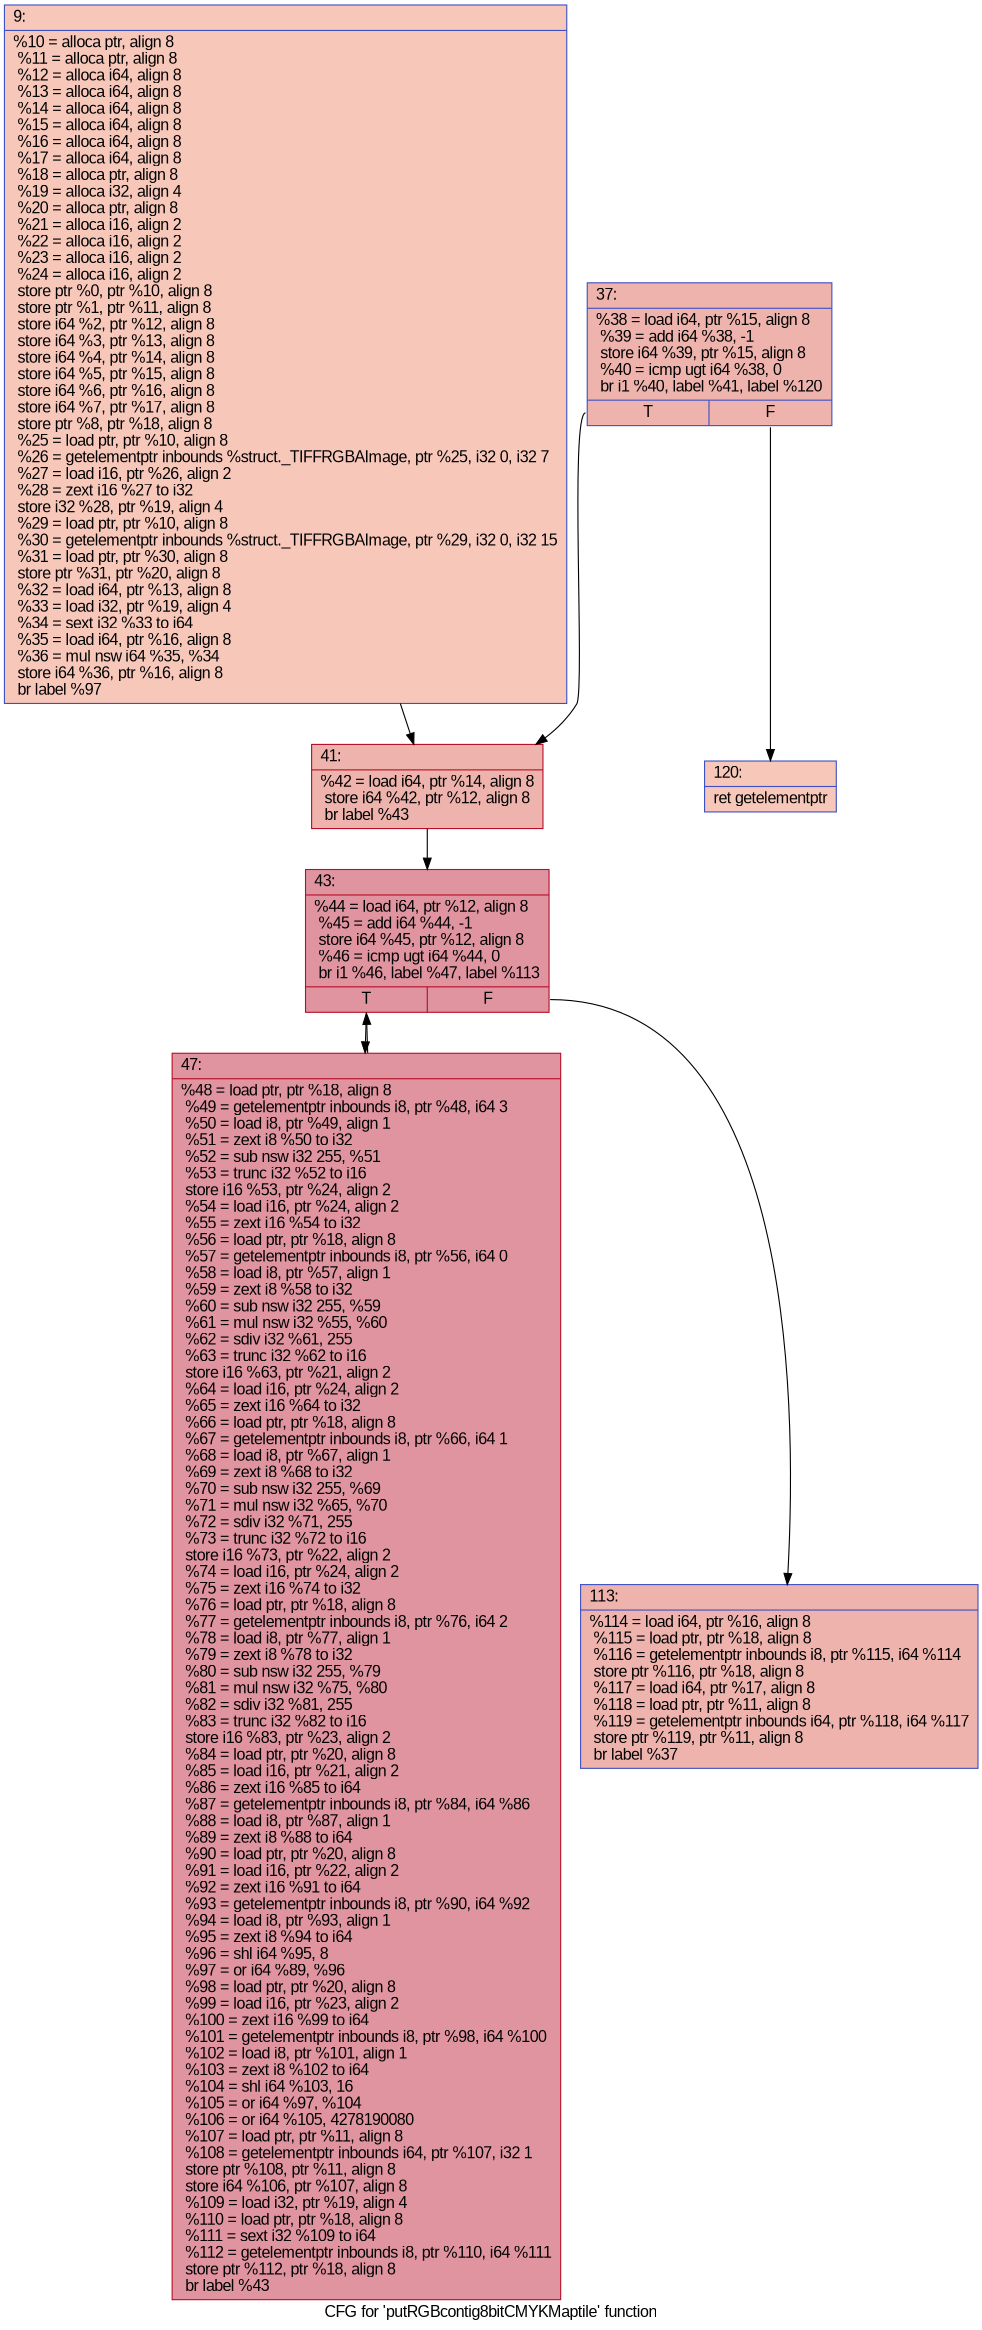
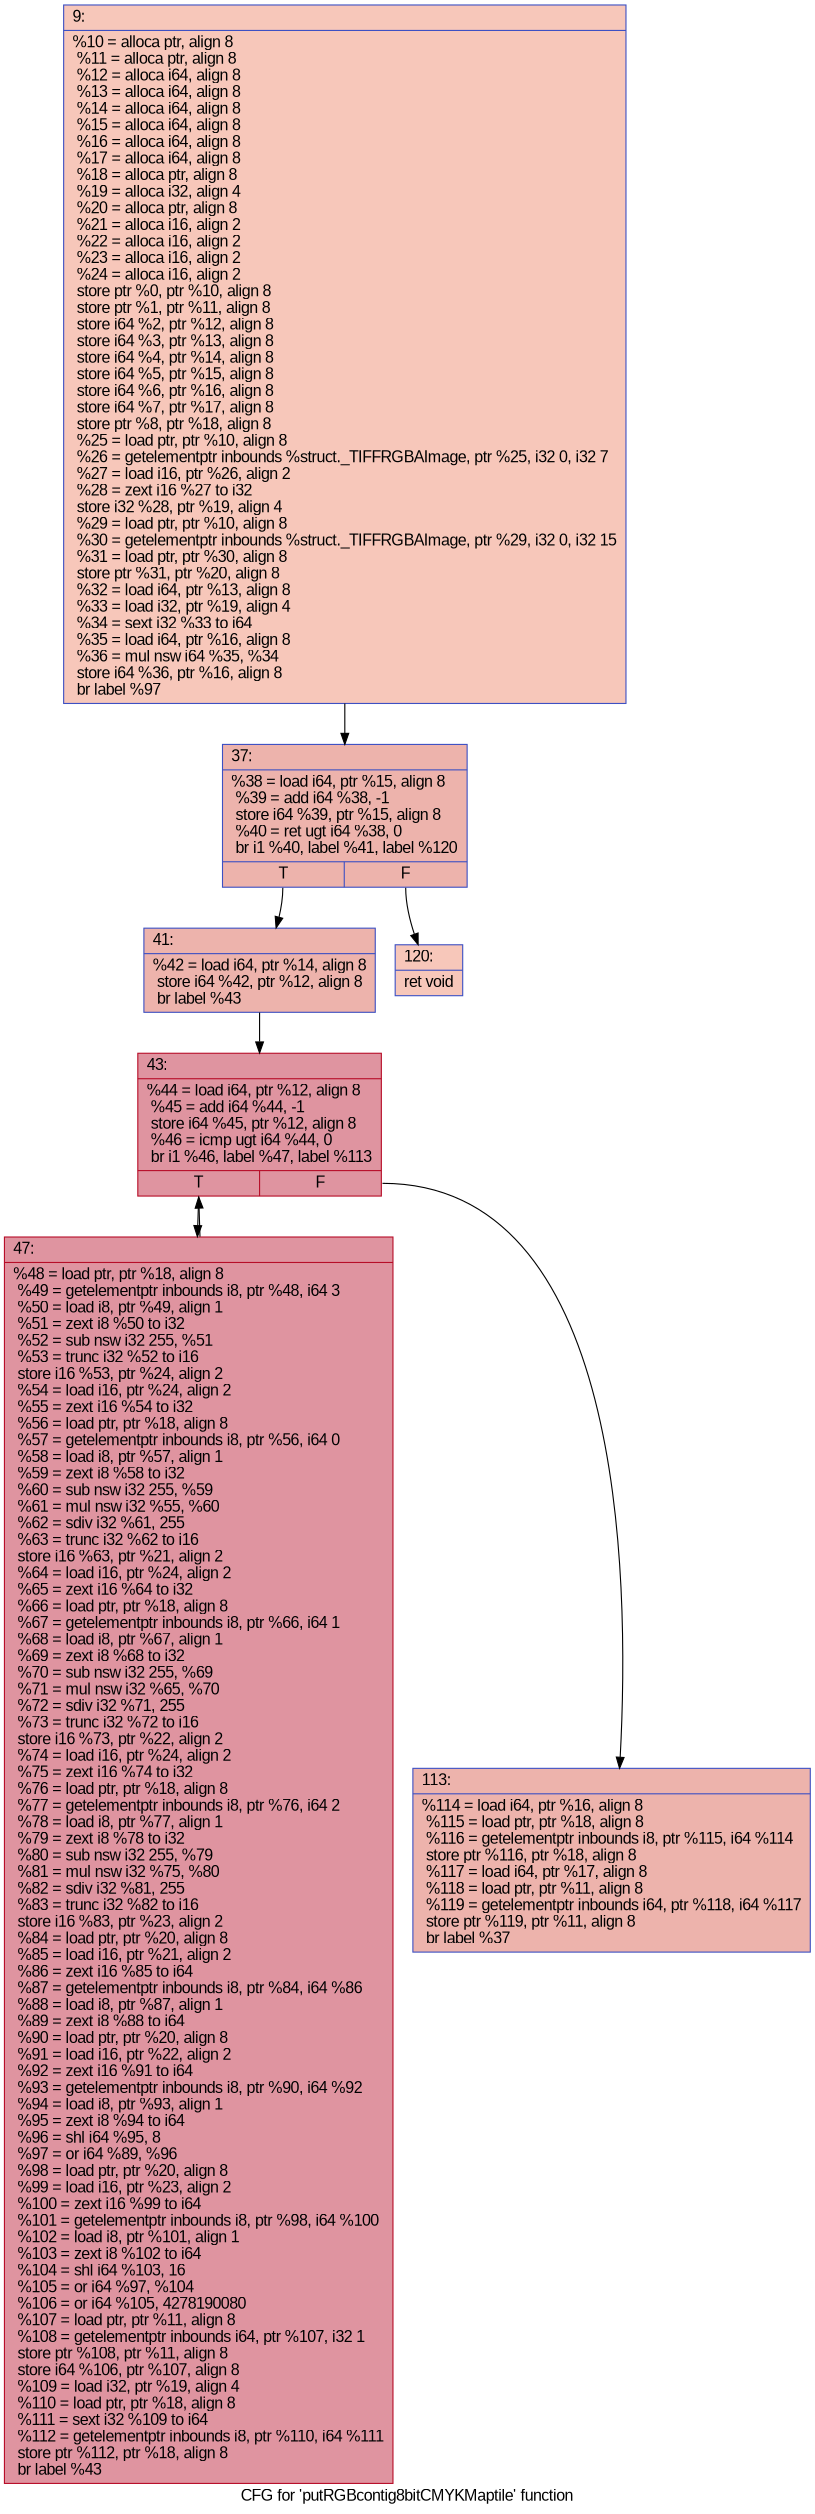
(689, 370) -> (317, 832)
(405, 719) -> (345, 718)
(427, 786) -> (260, 970)
(770, 799) -> (429, 982)
